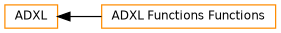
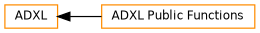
(189, 17) -> (178, 17)
